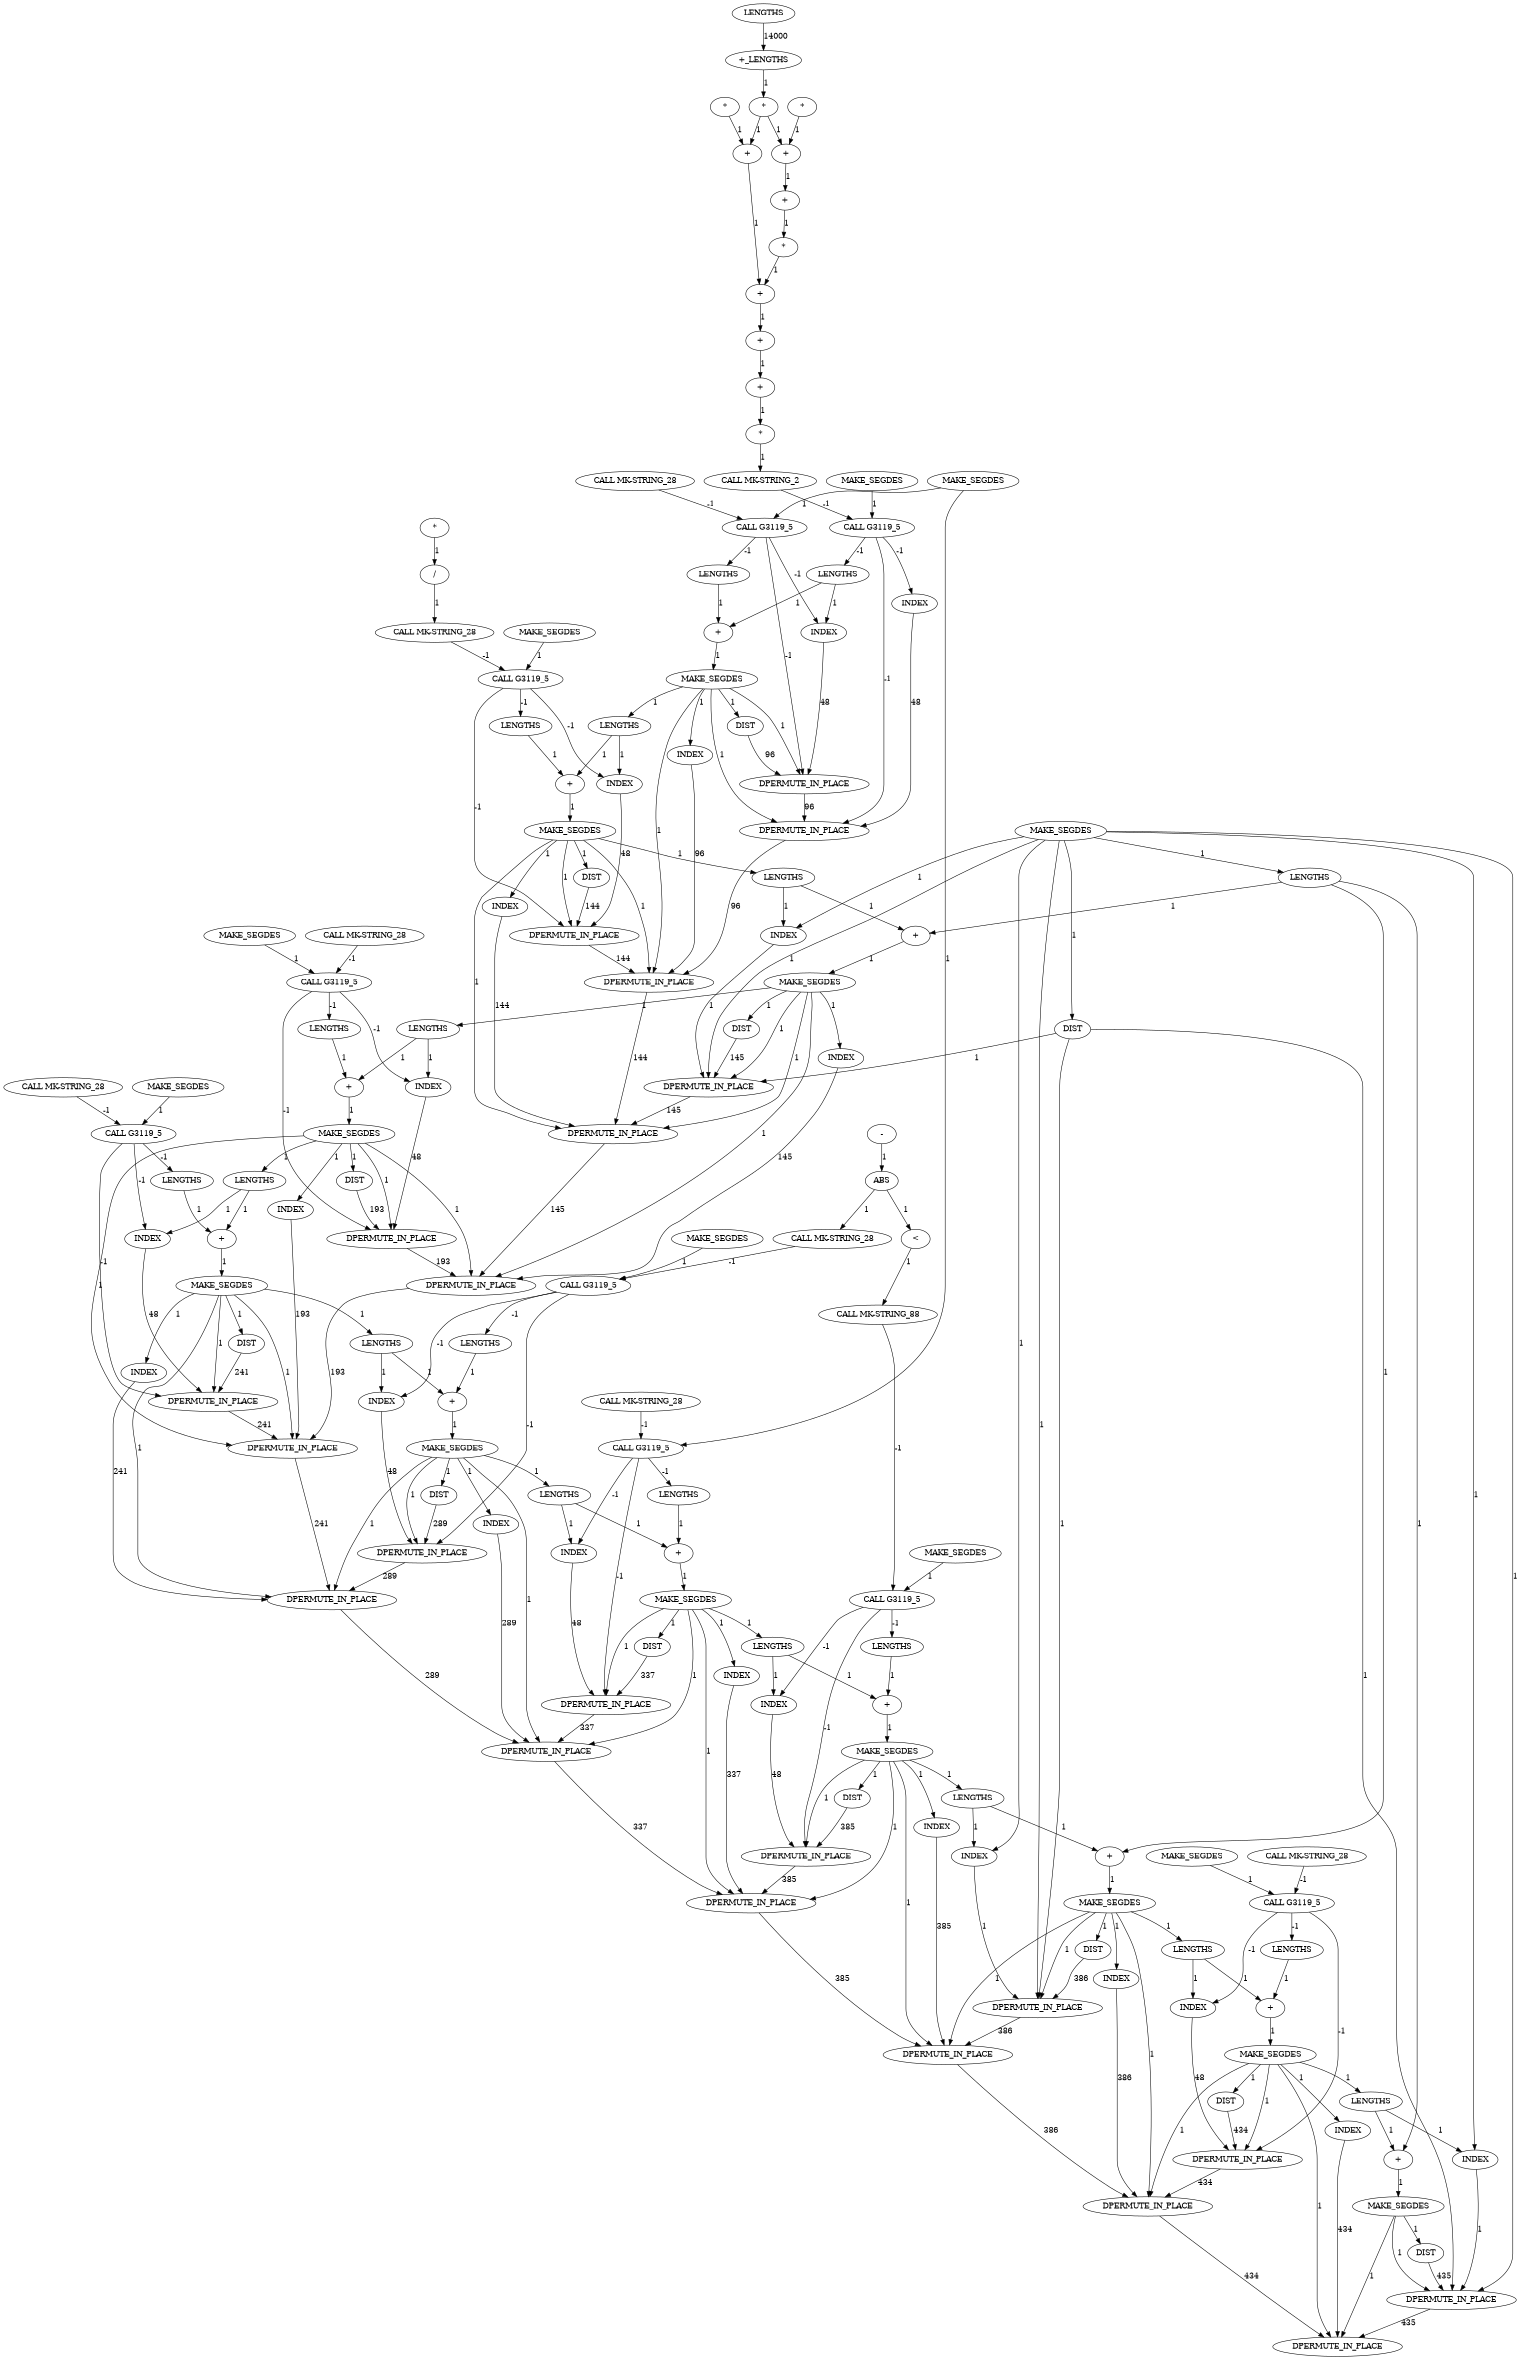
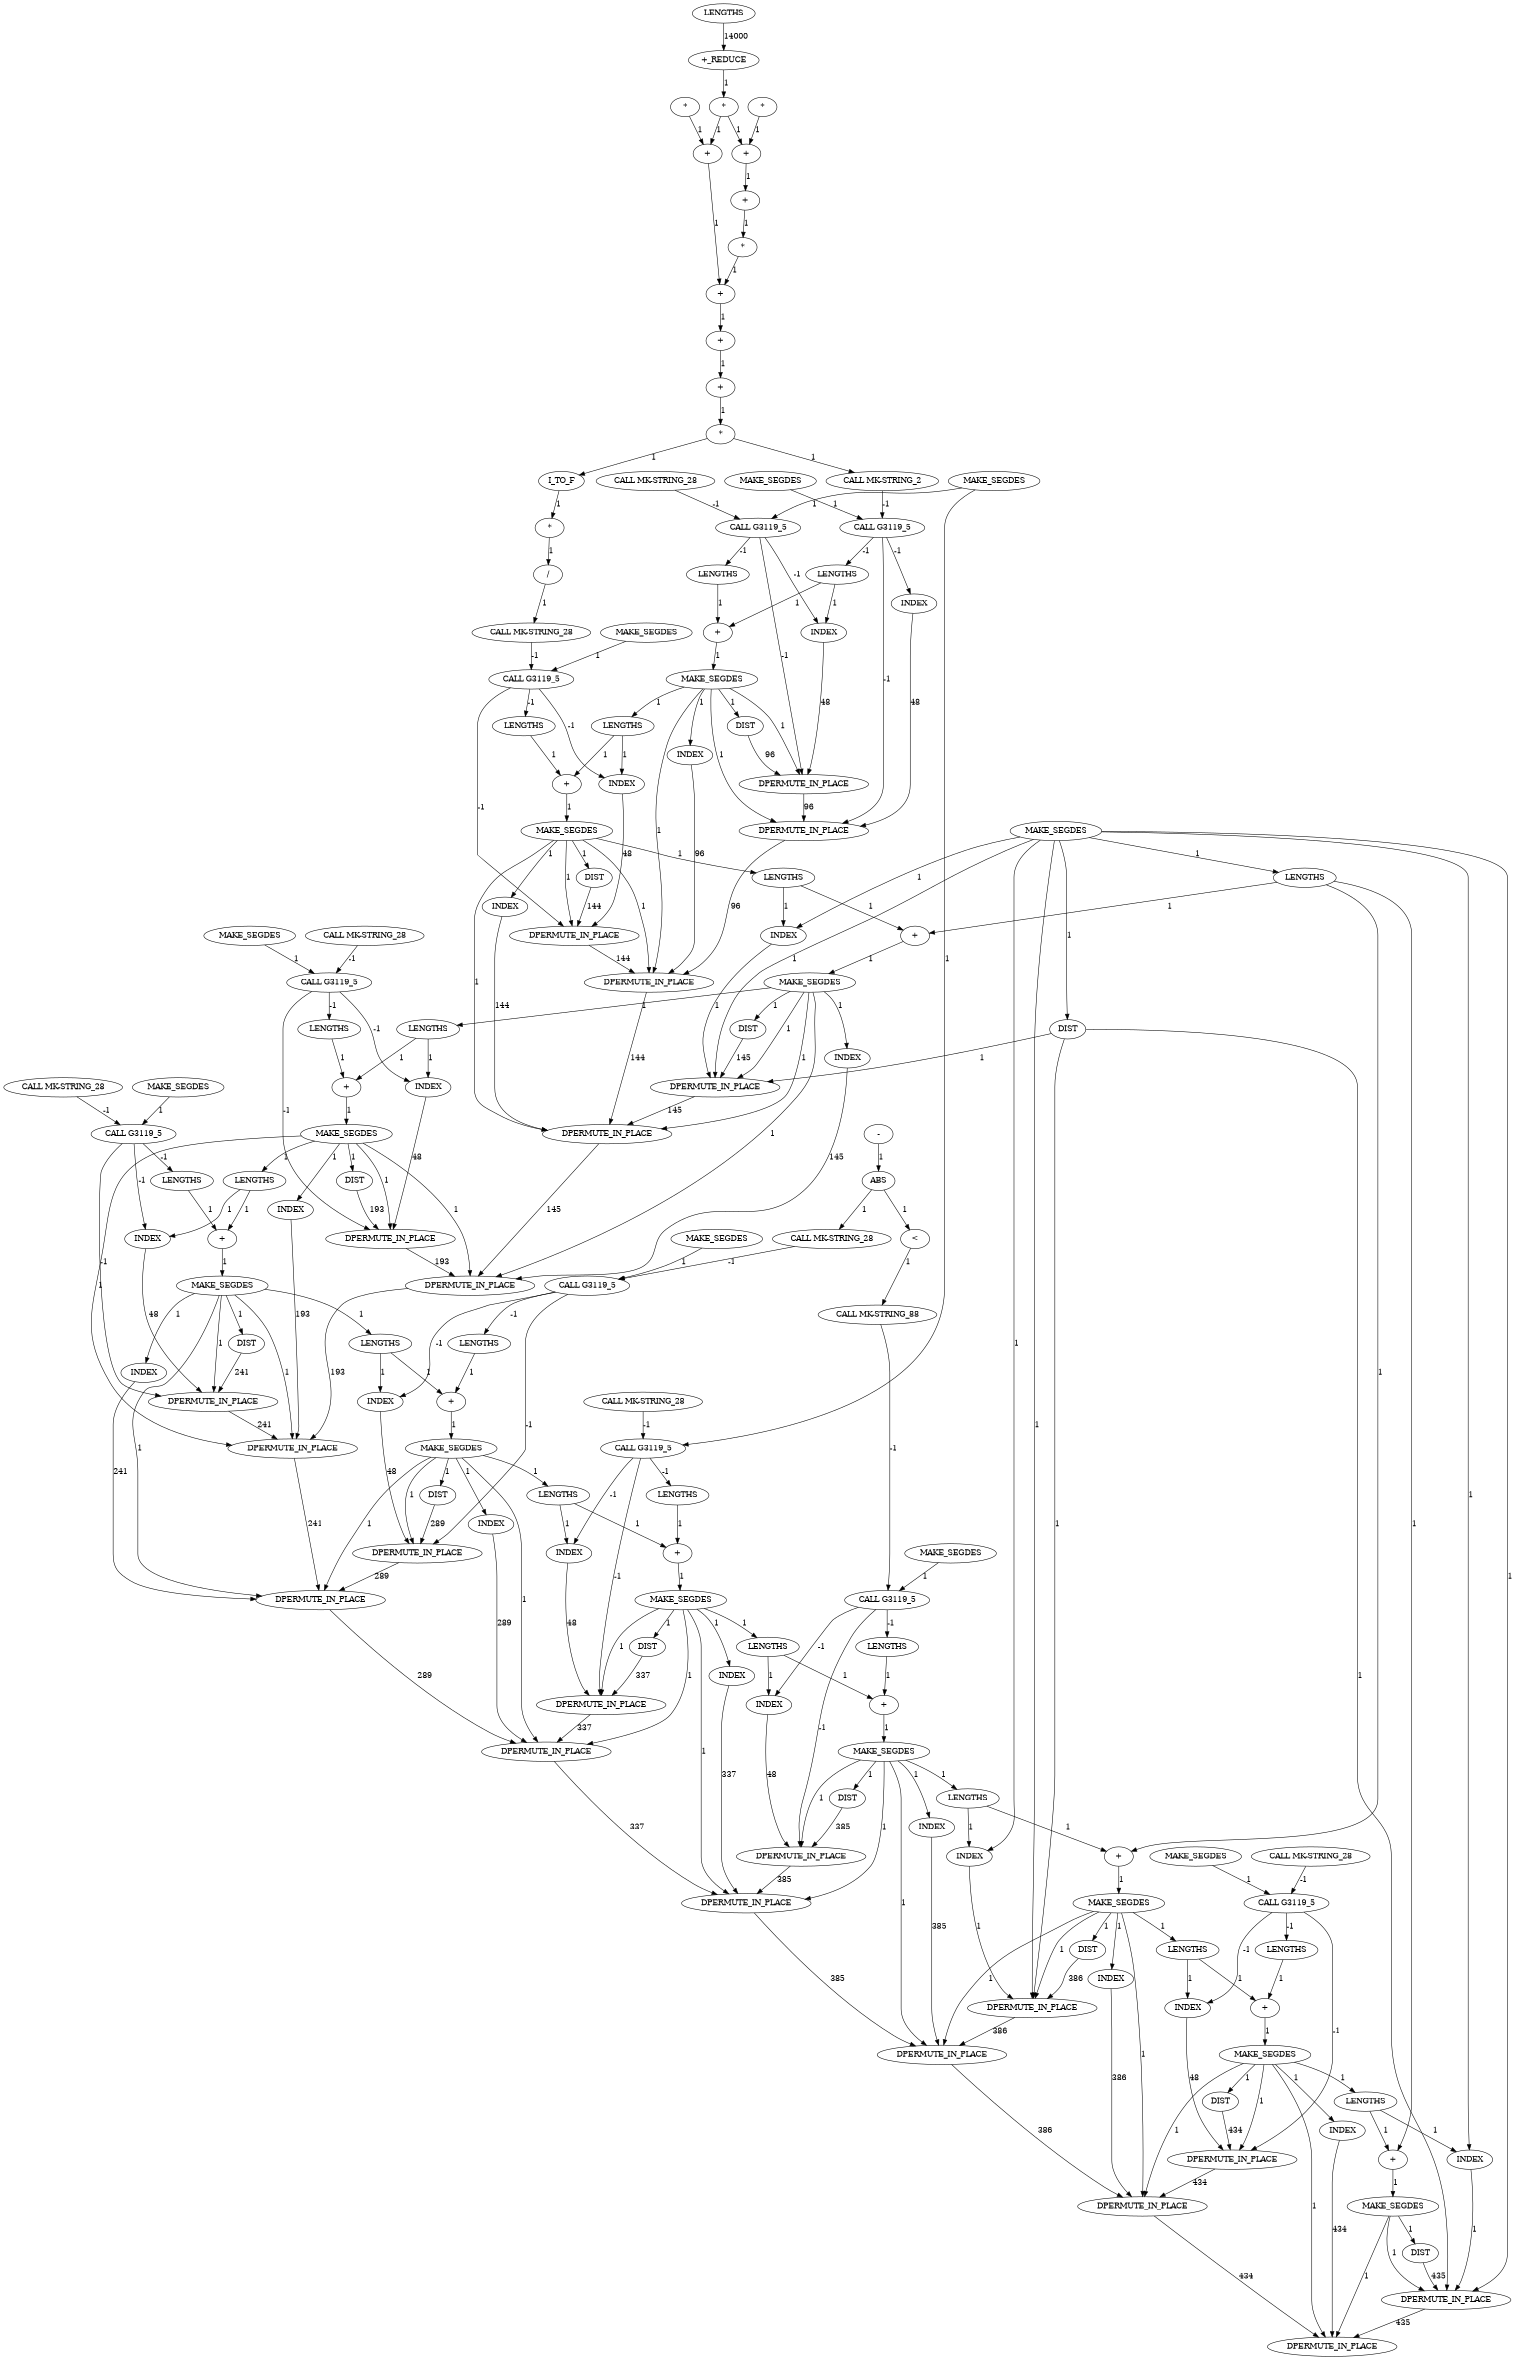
(764, 60) -> (724, 60)
none -> (561, 481)
